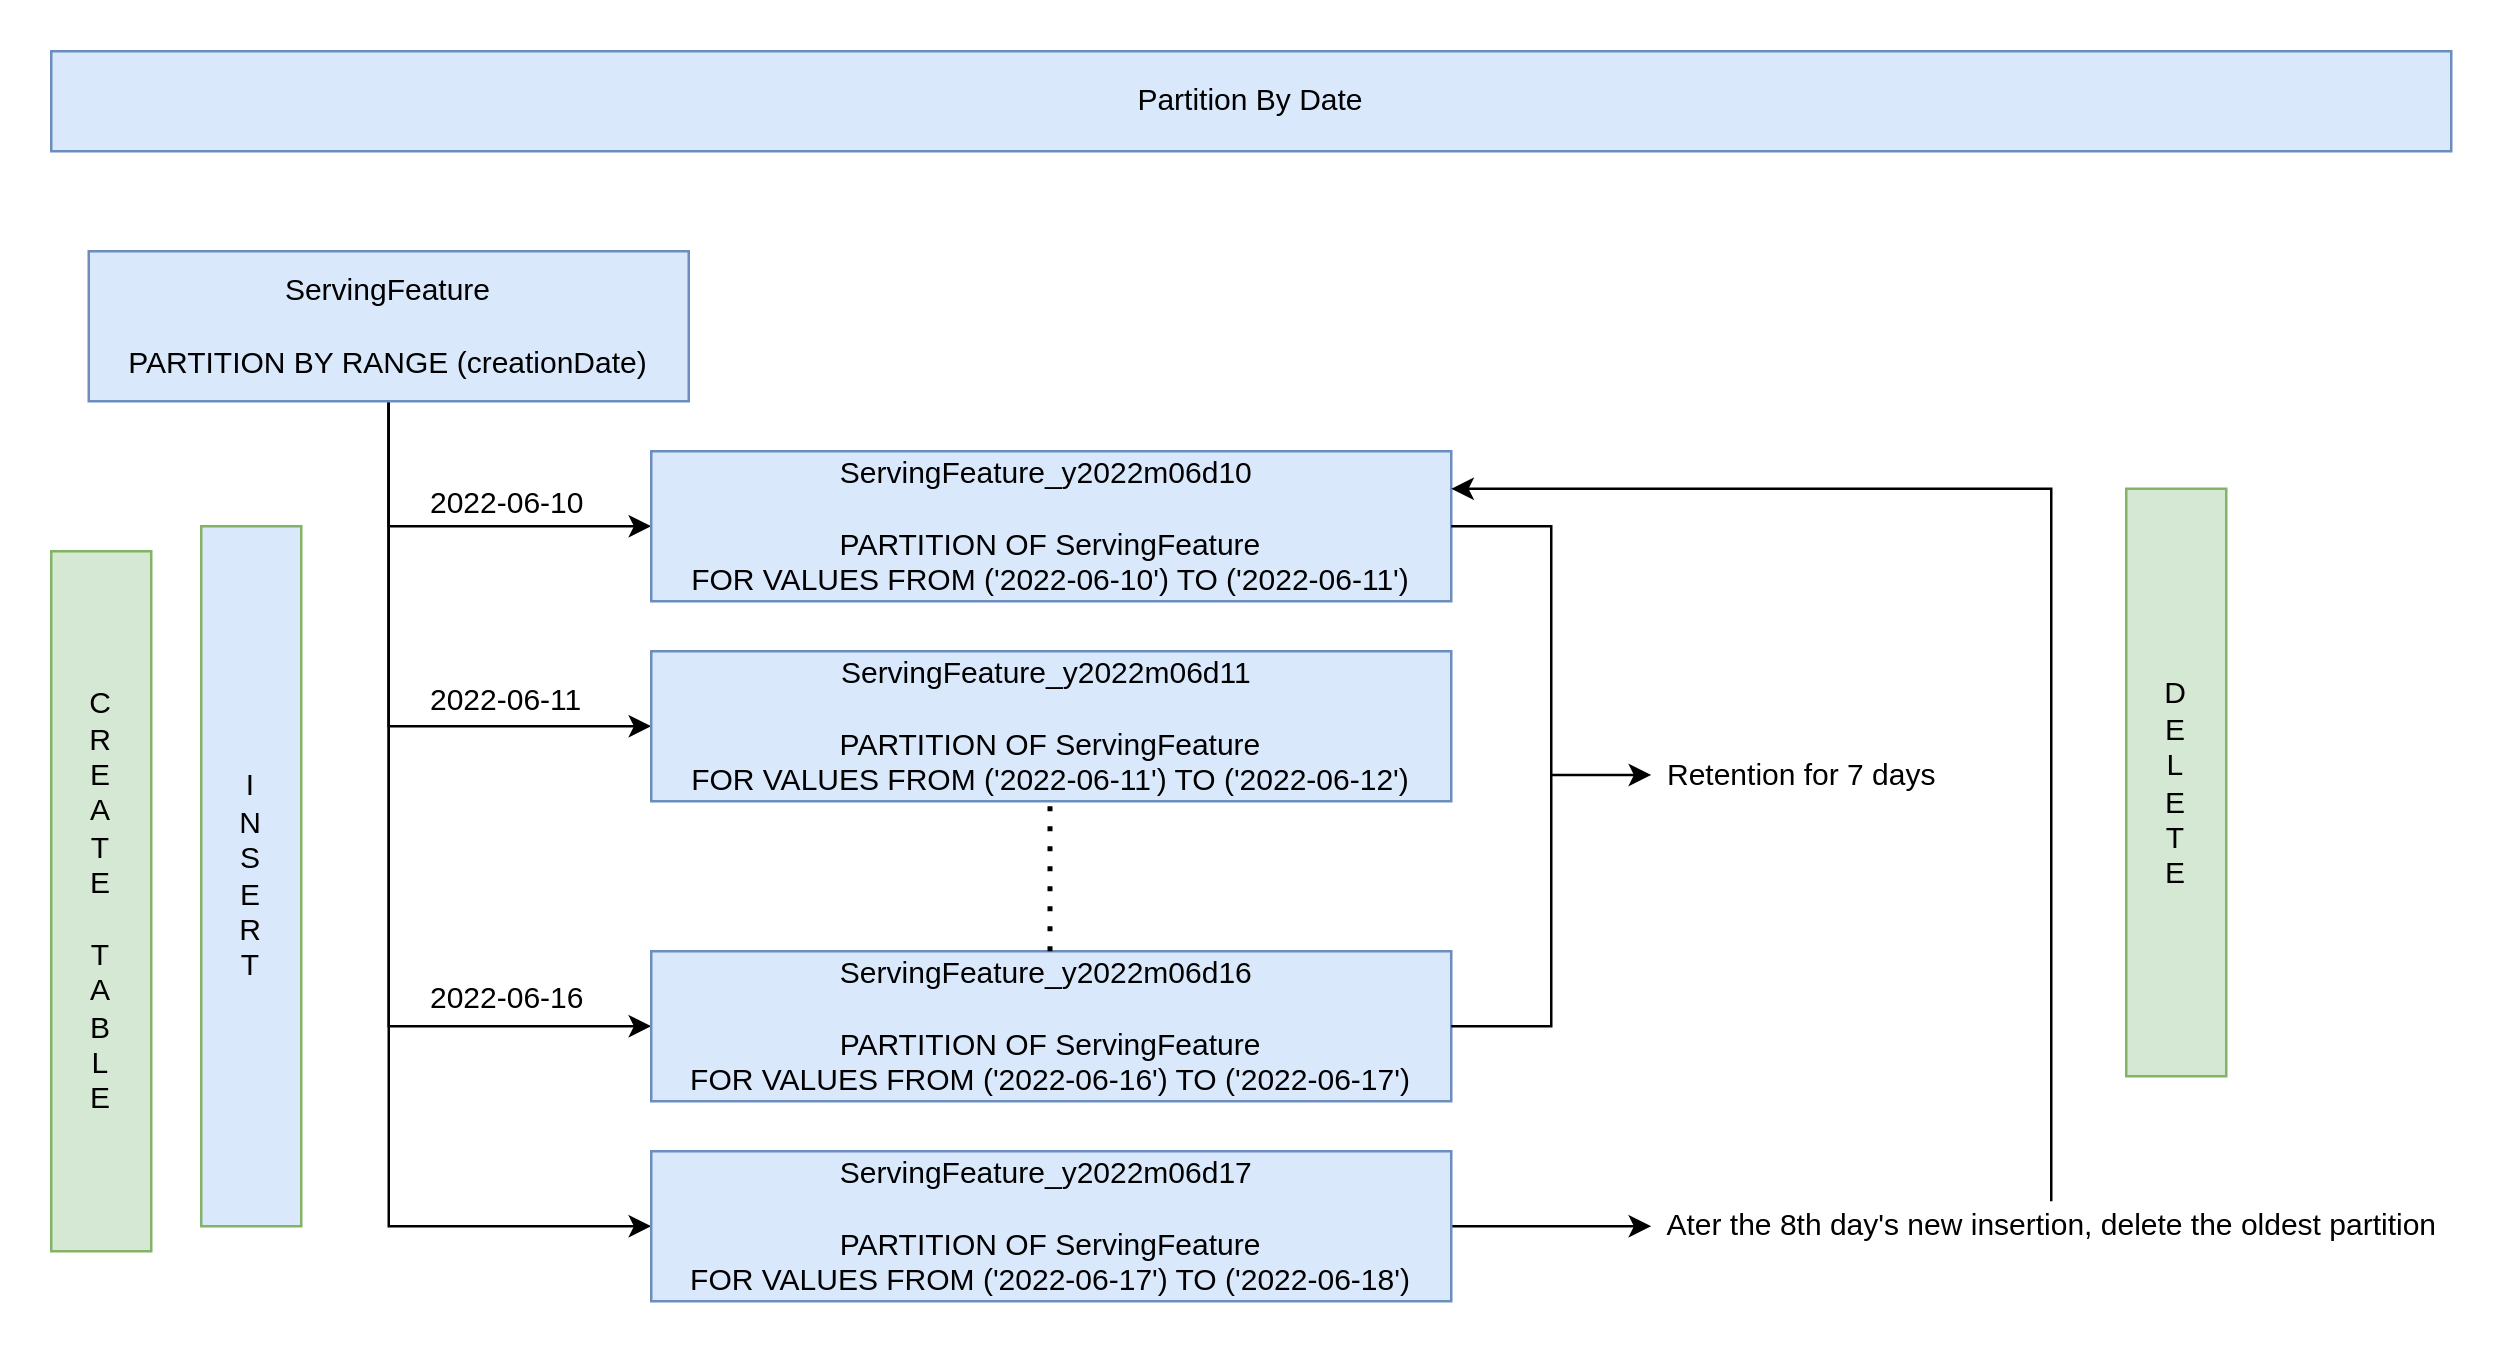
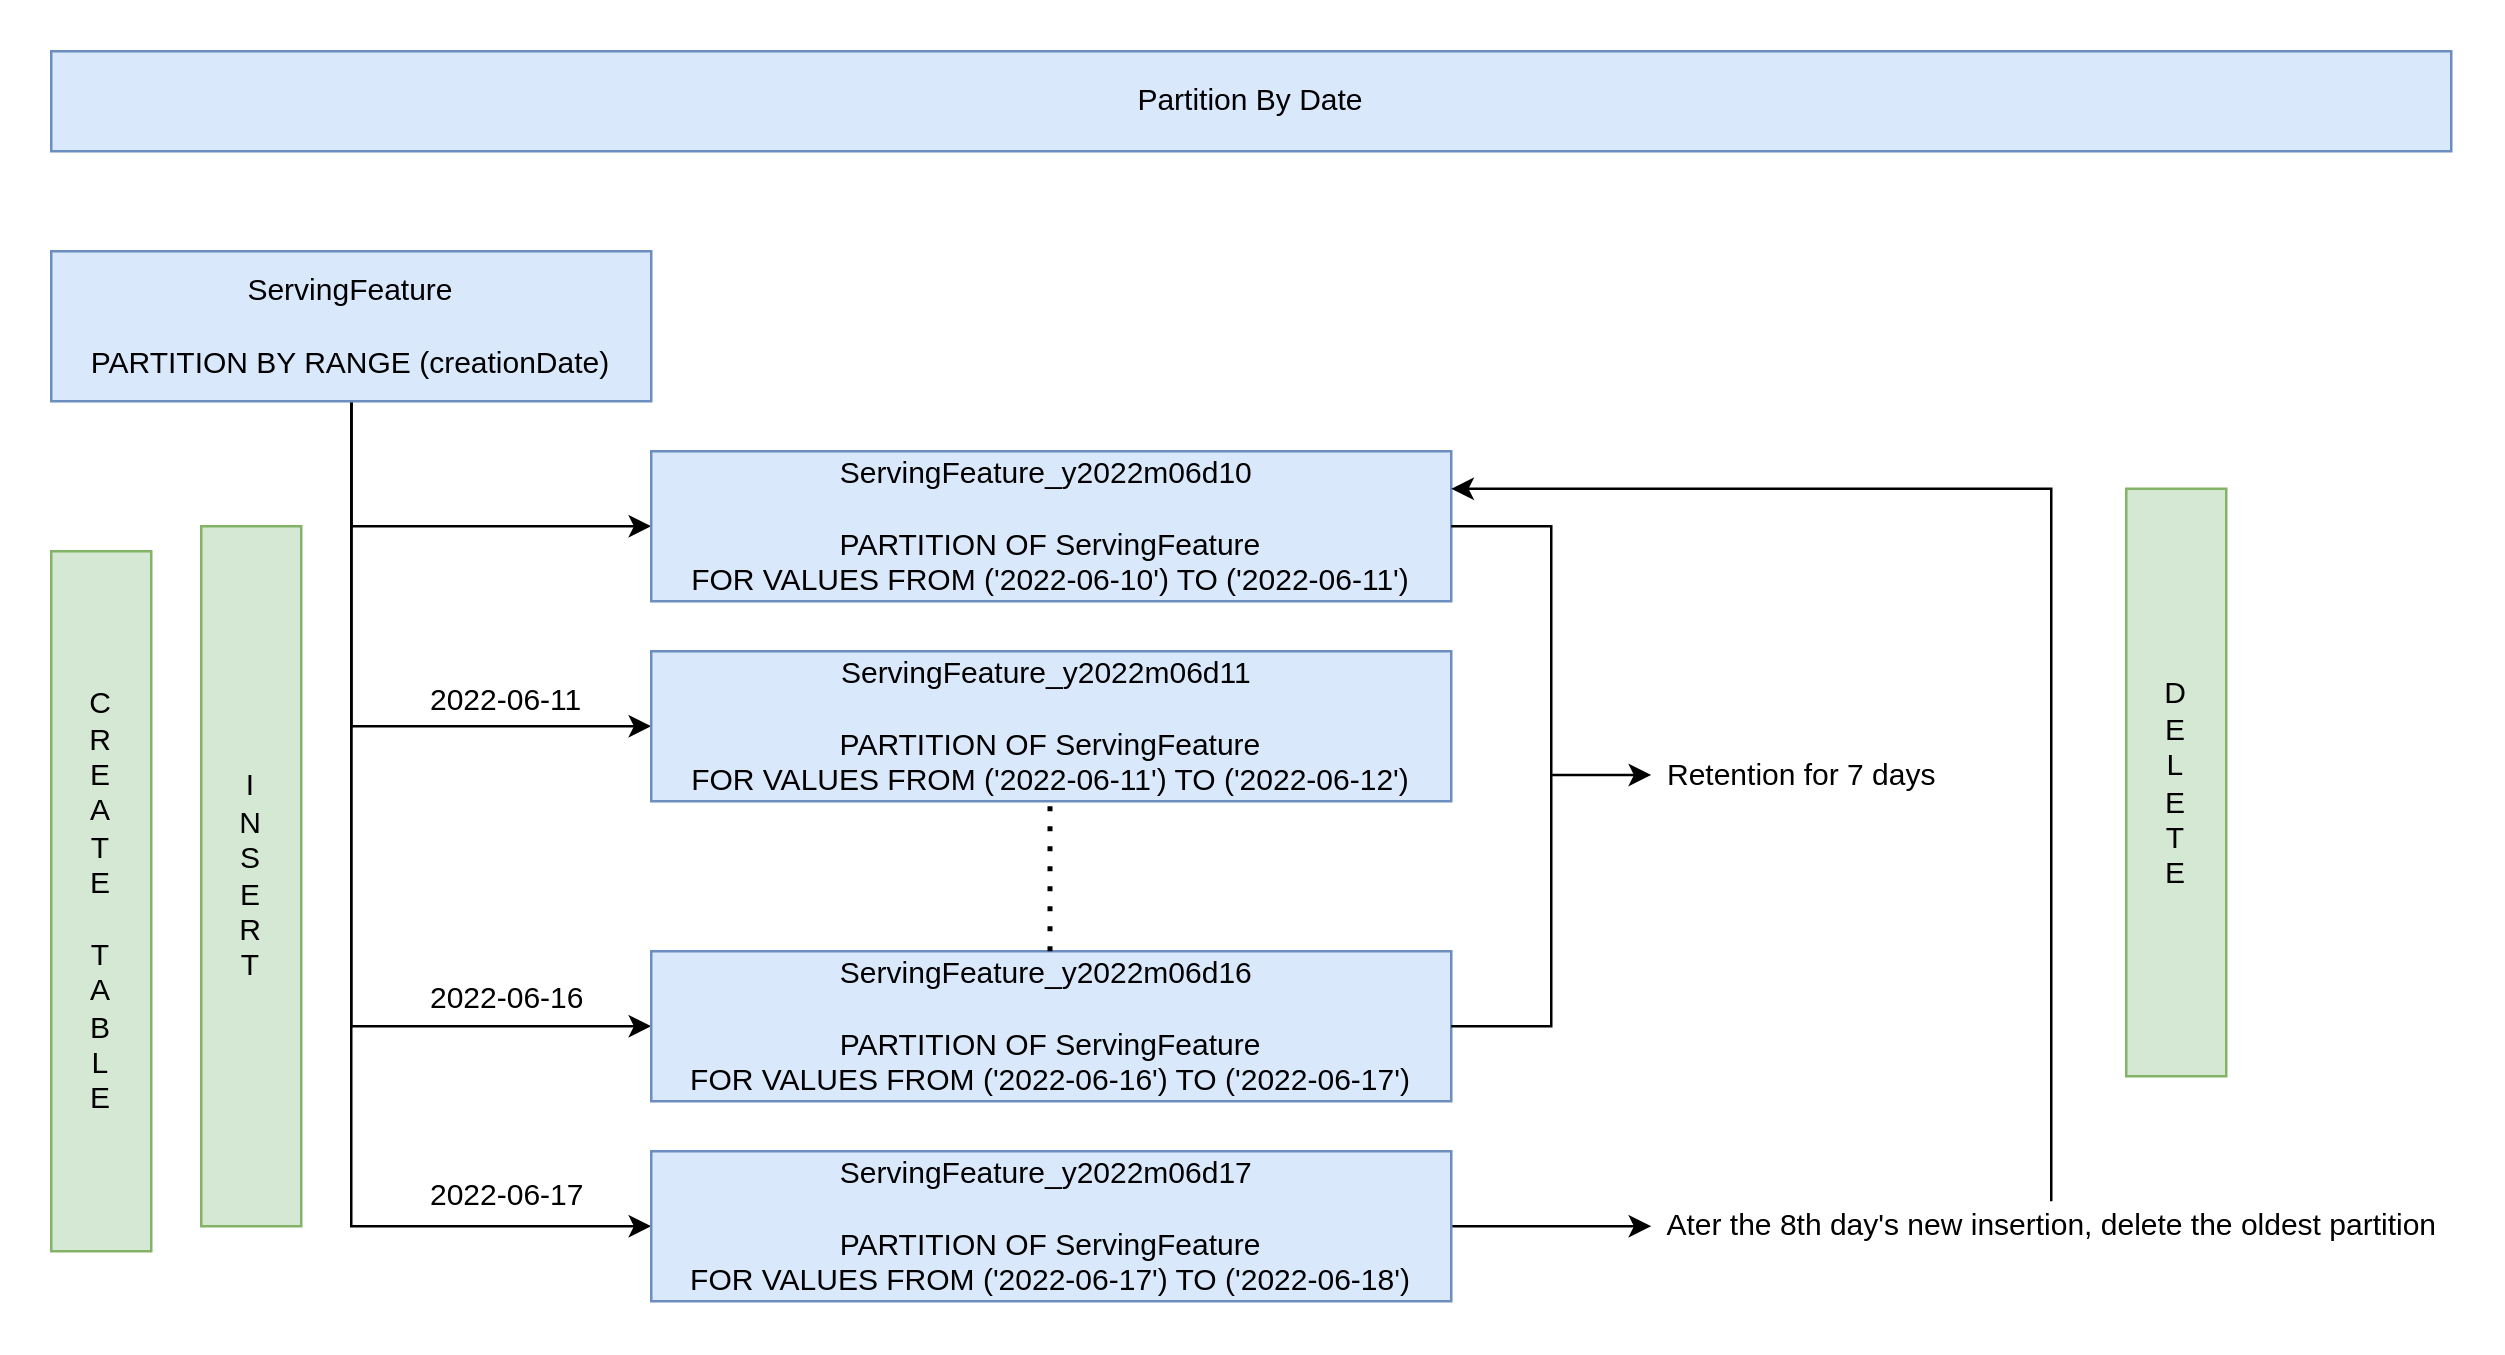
(389, 326) -> (351, 326)
(539, 506) -> none
(251, 876) -> (251, 876)
none -> (539, 1199)
